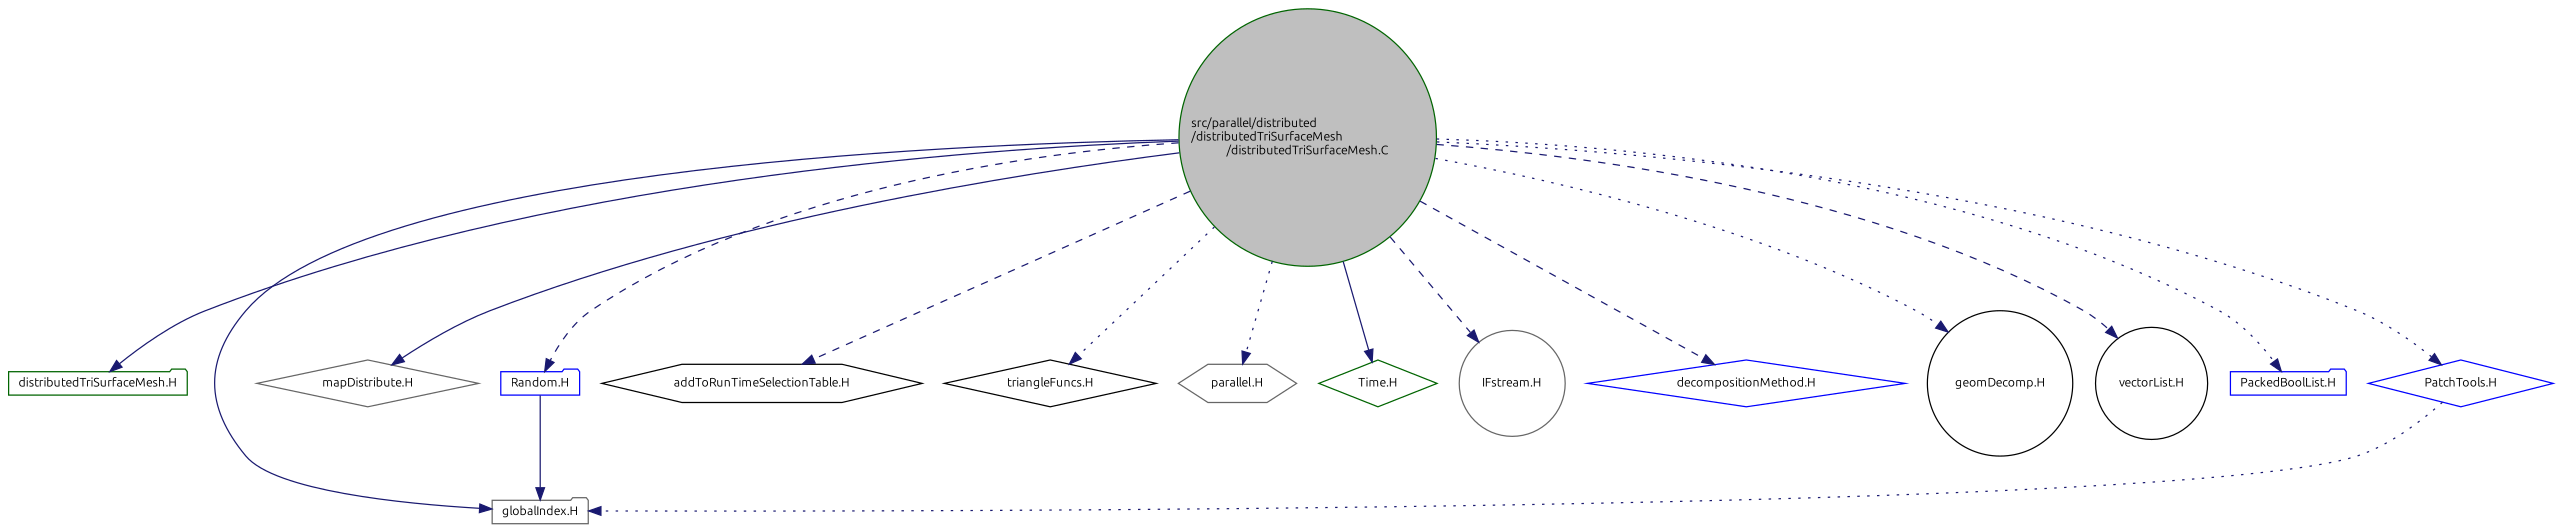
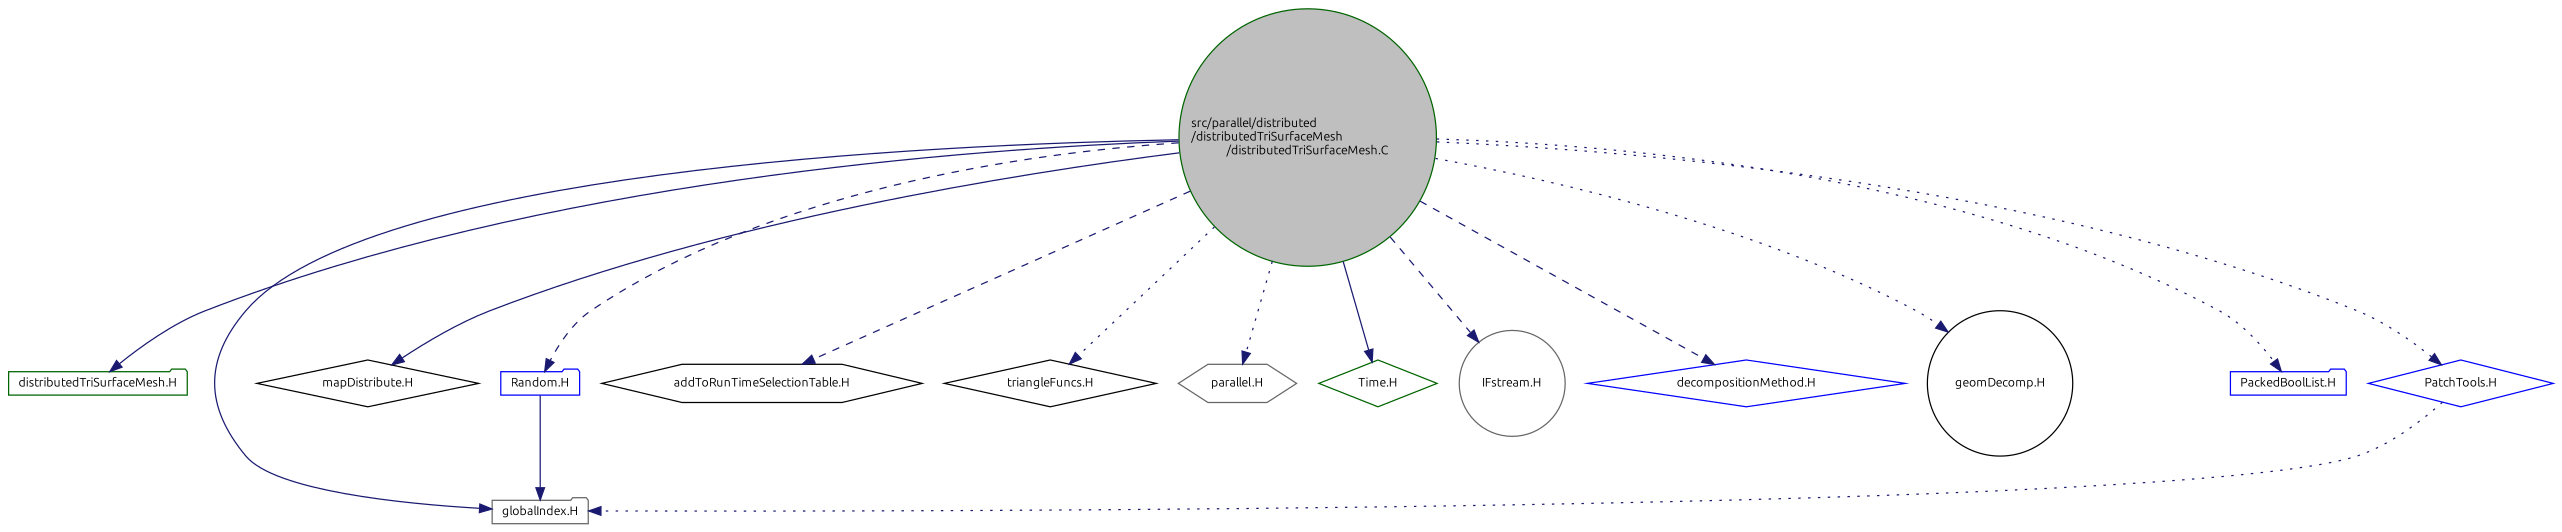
(368, 383) -> (368, 383)
(2152, 383) -> none
